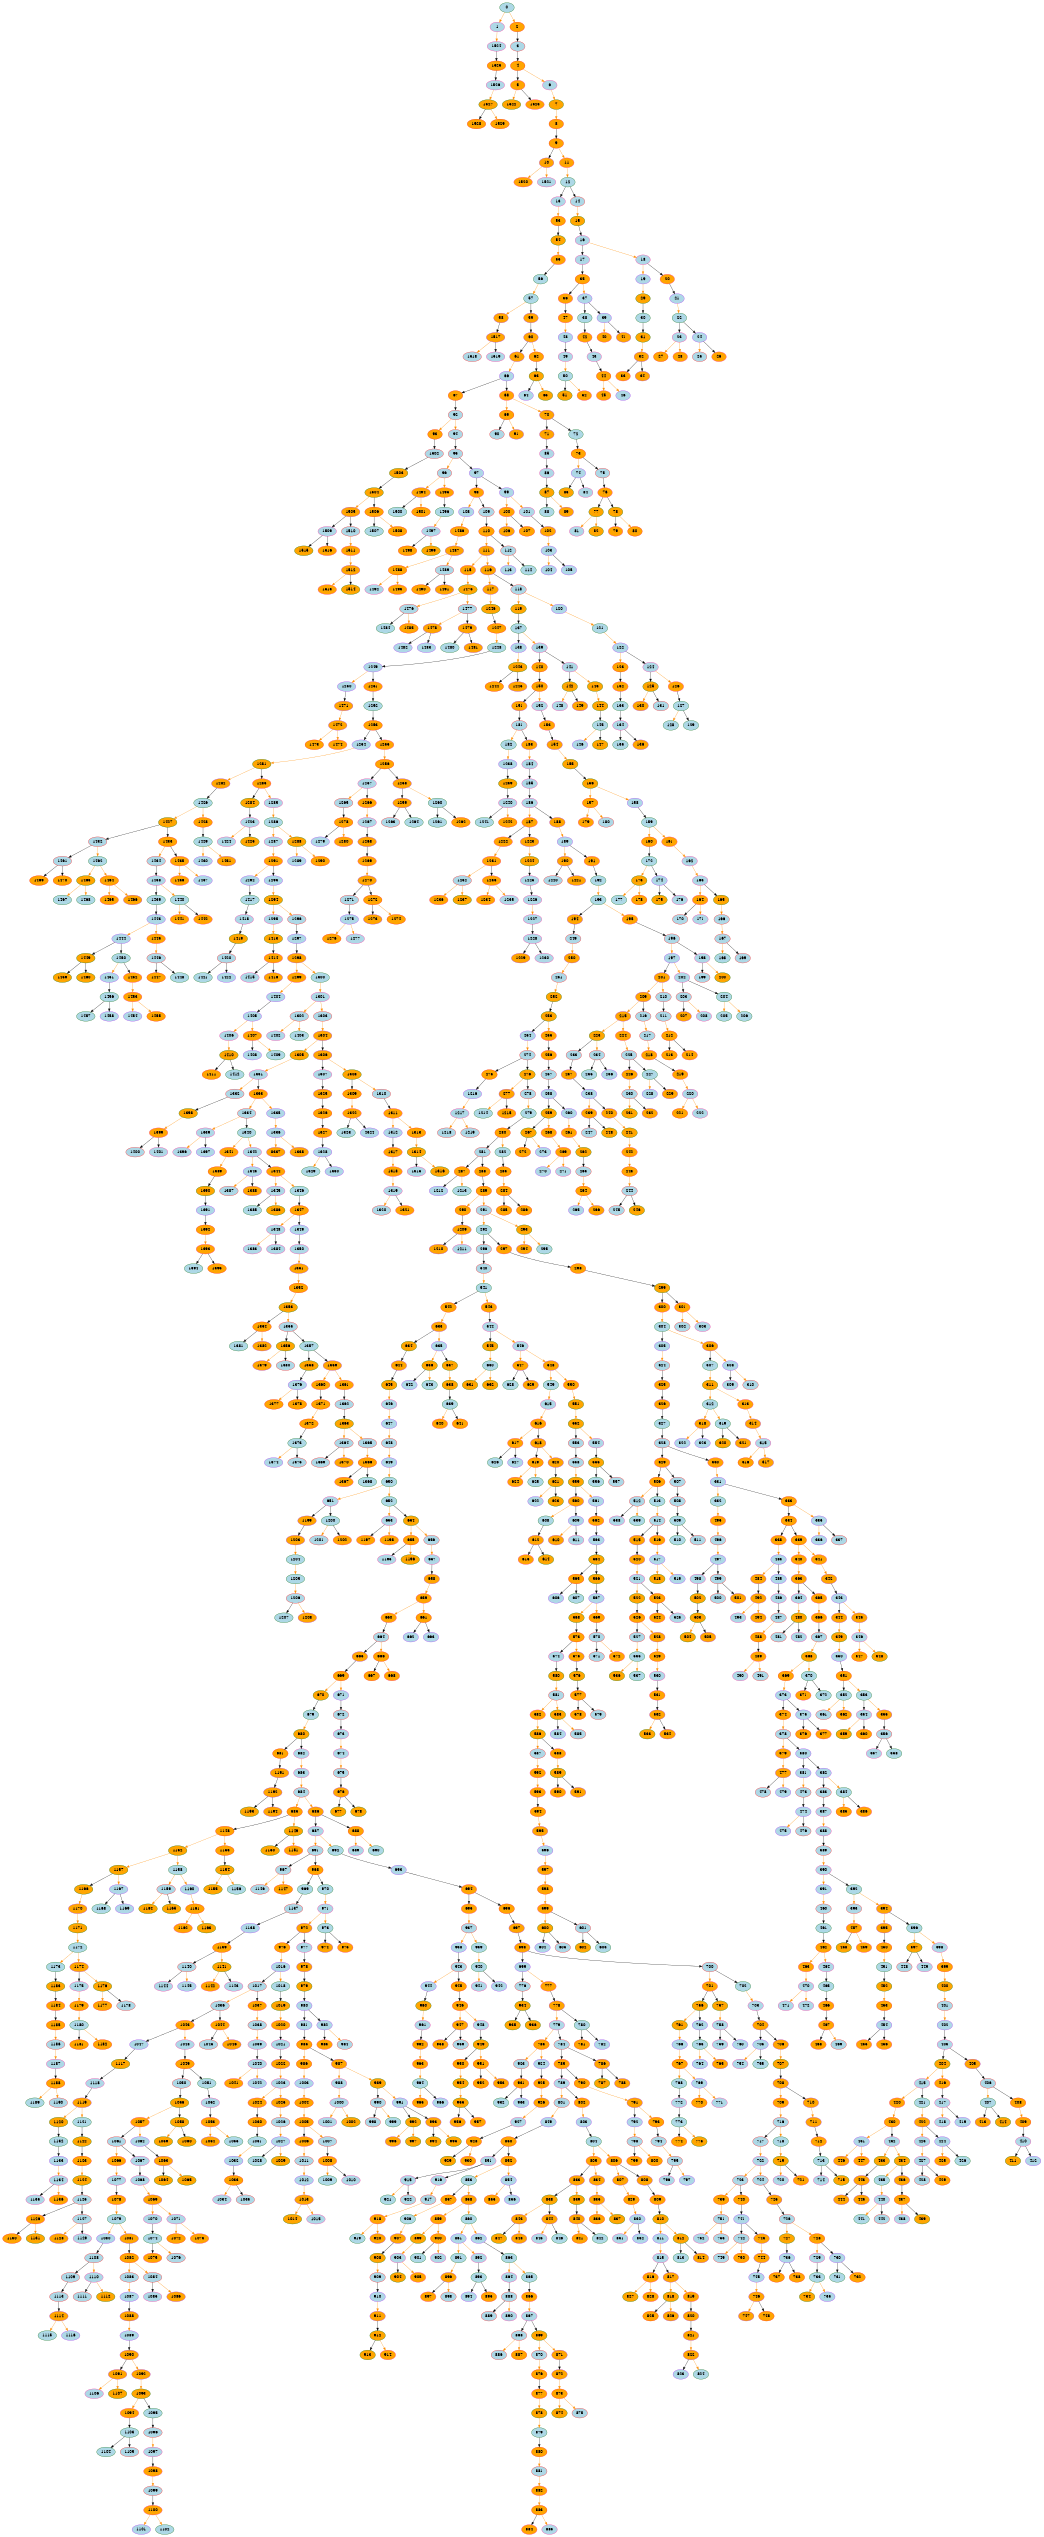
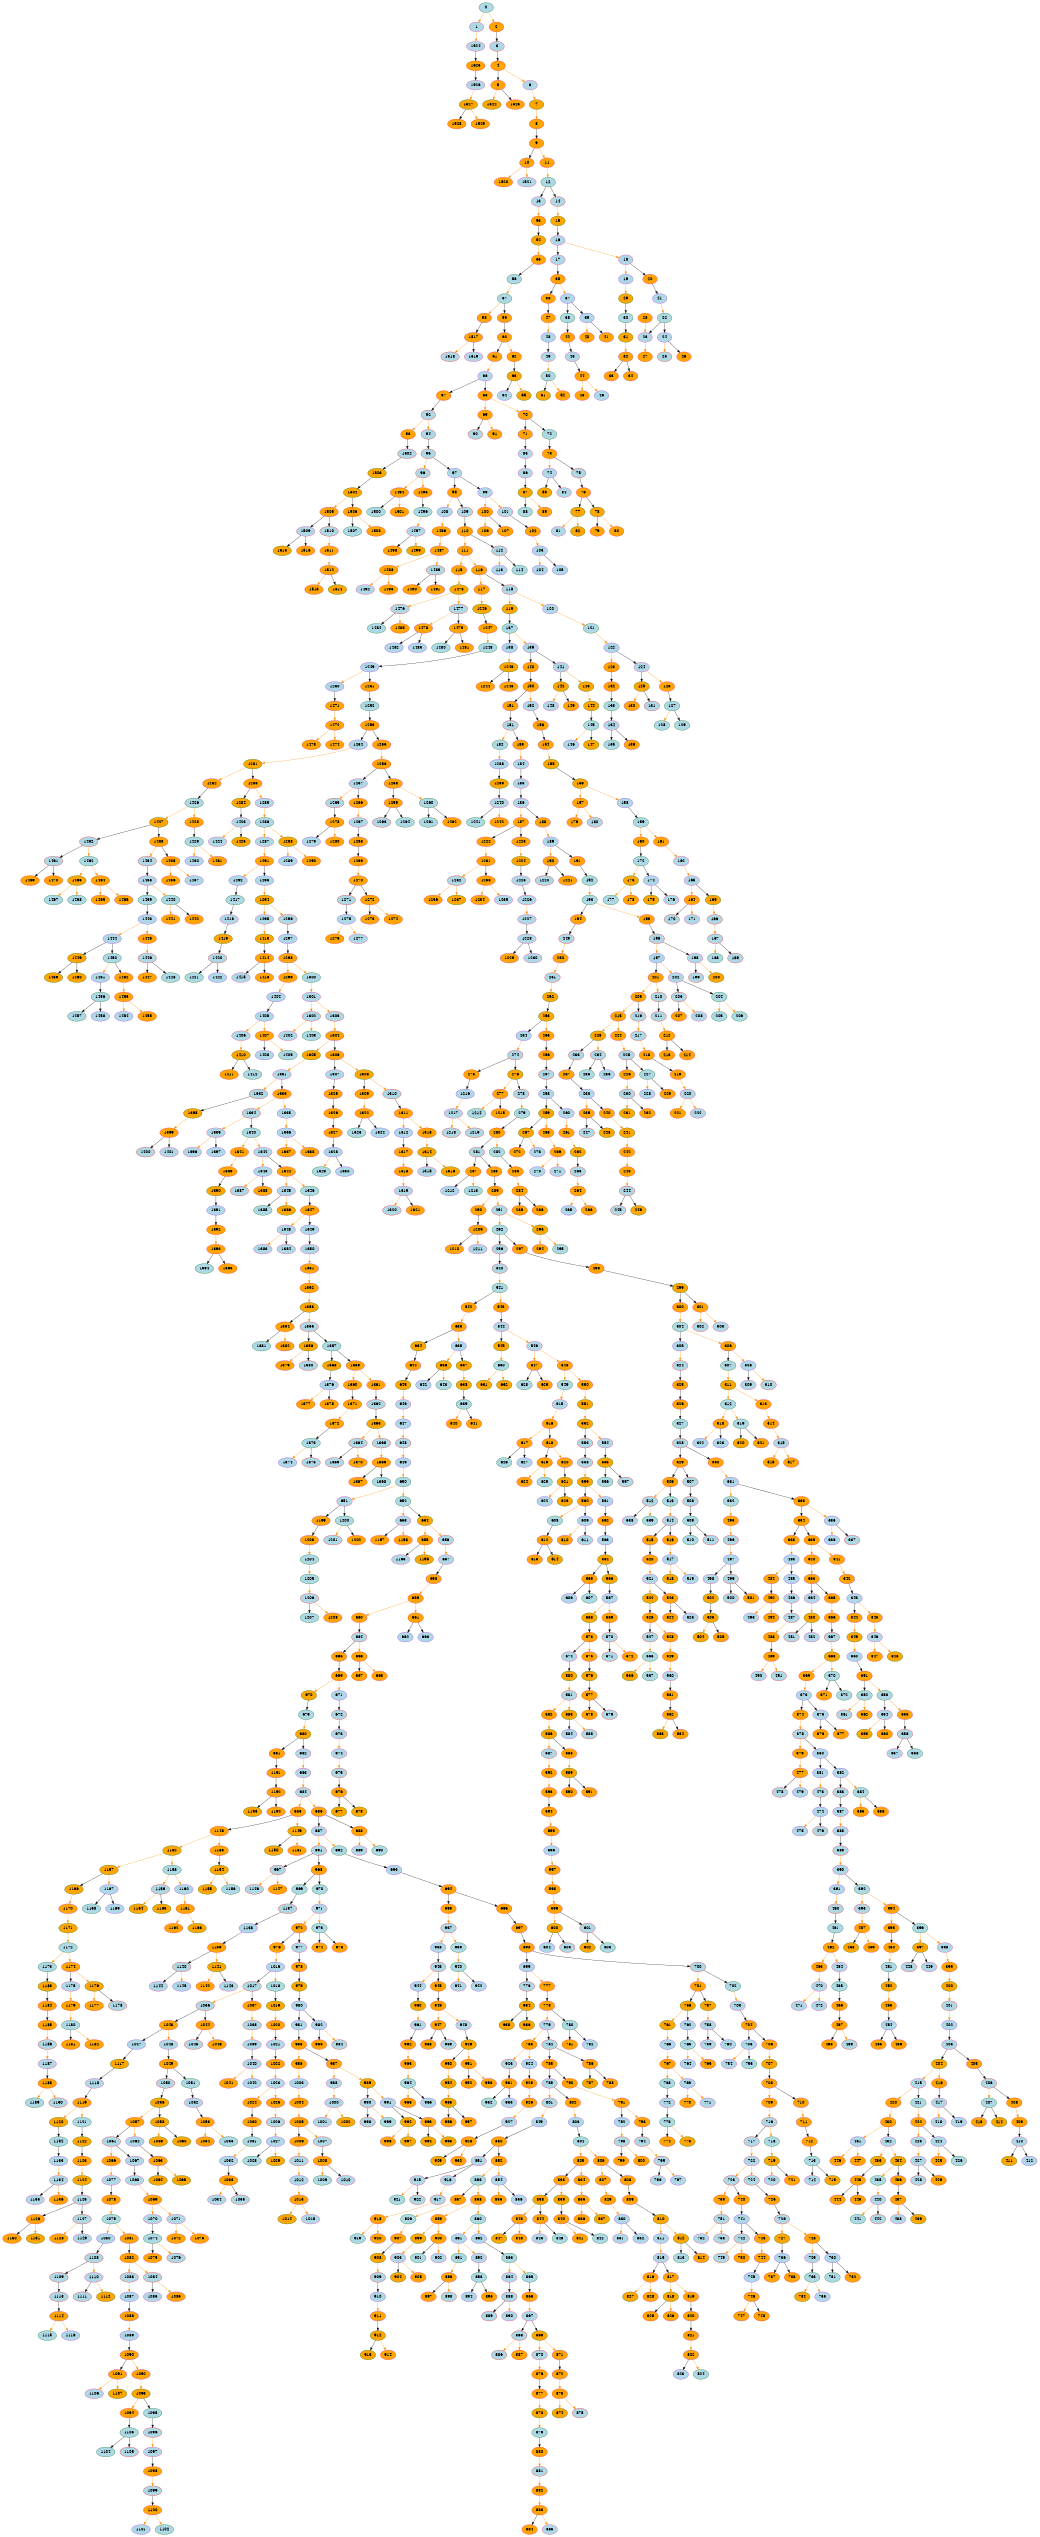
(680, 346) -> (645, 326)
(370, 1133) -> (380, 1133)
(276, 1152) -> (286, 1152)
